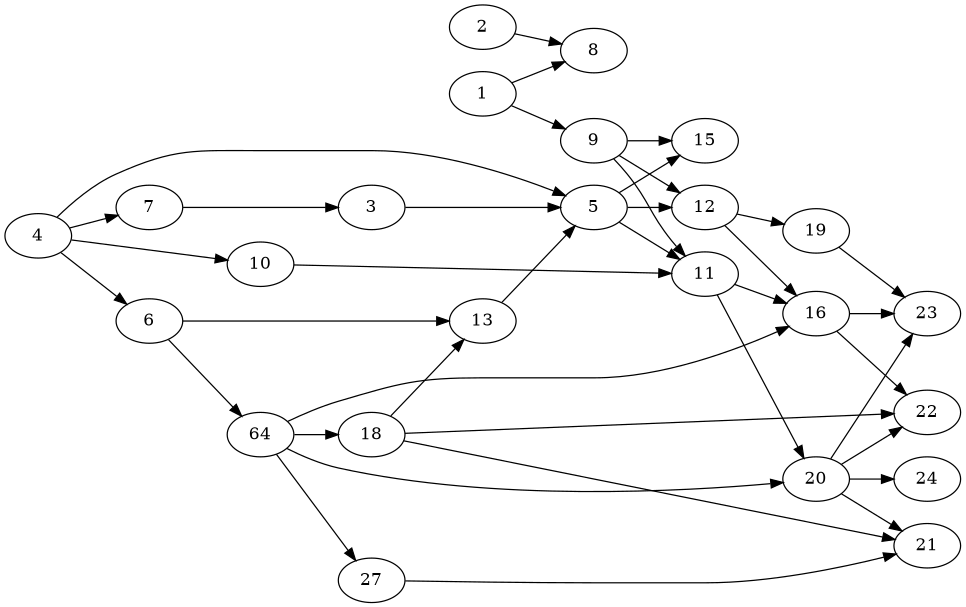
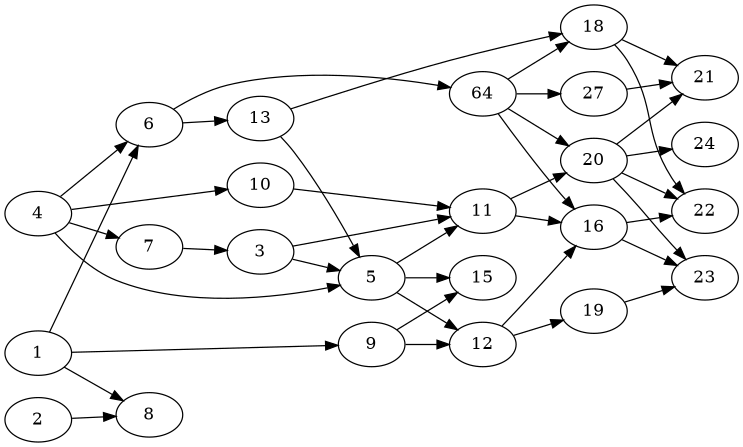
(645, 200) -> (365, 233)
none -> (91, 244)
(415, 391) -> (419, 69)
